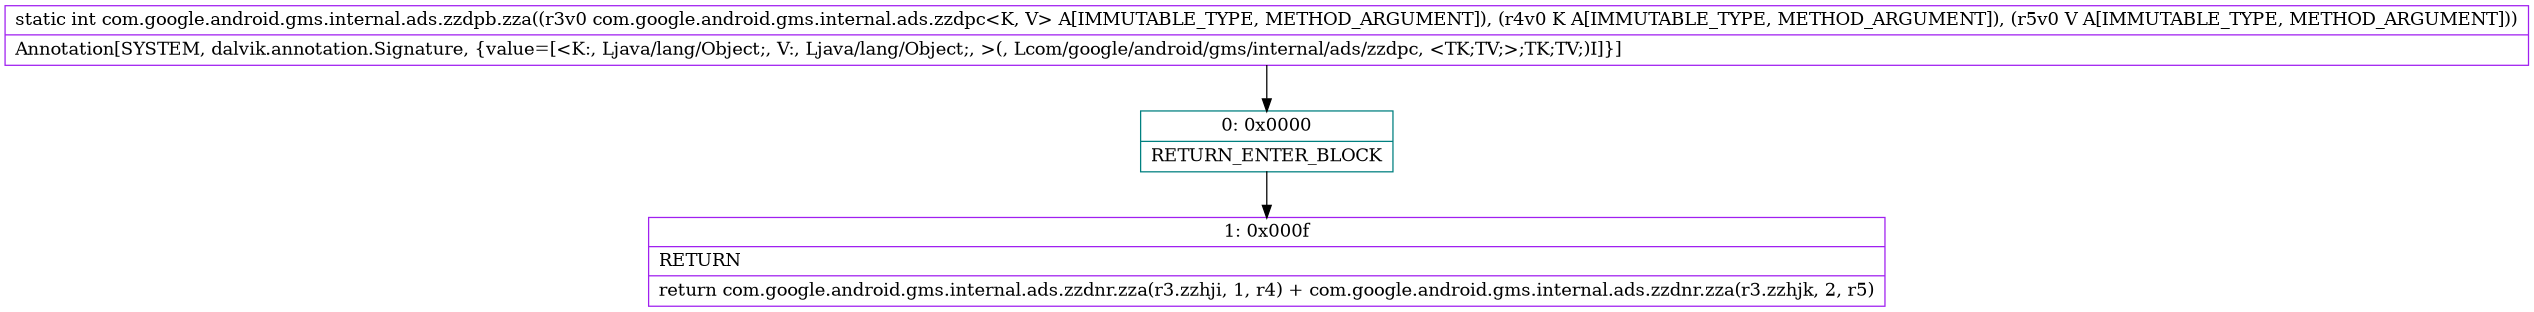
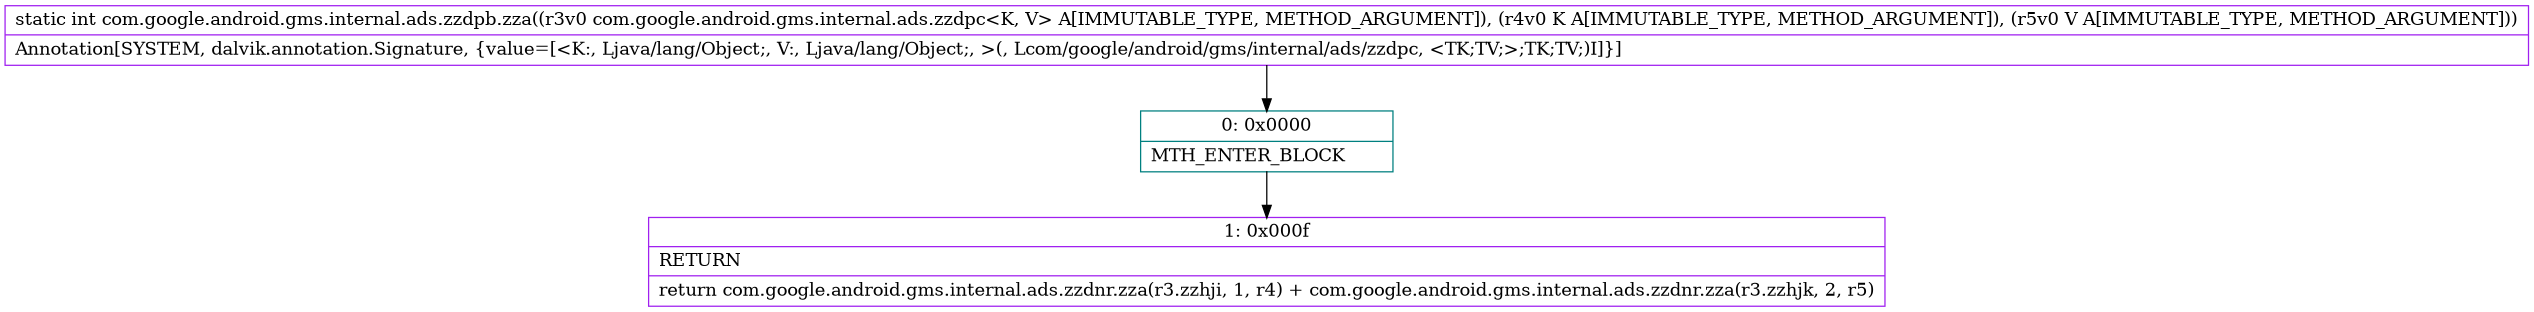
(1267, 156) -> (1248, 156)
